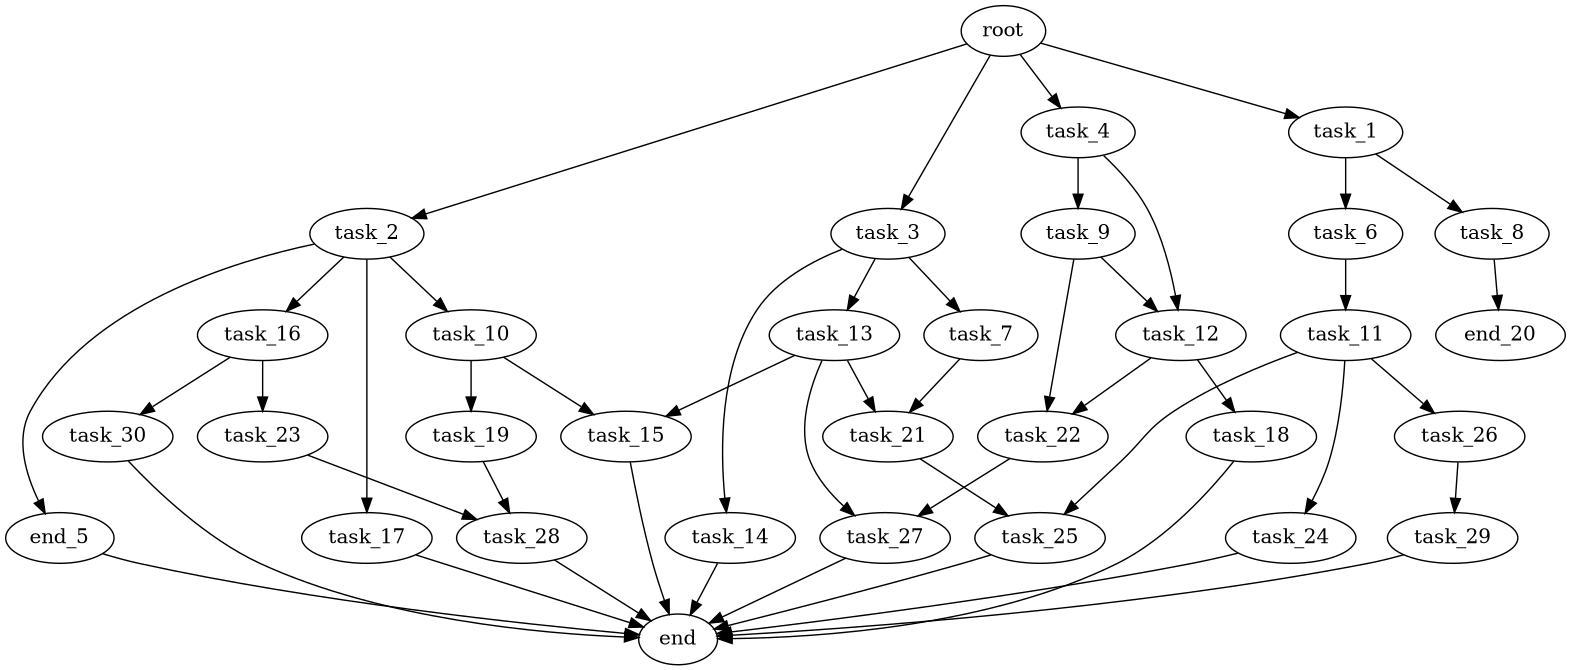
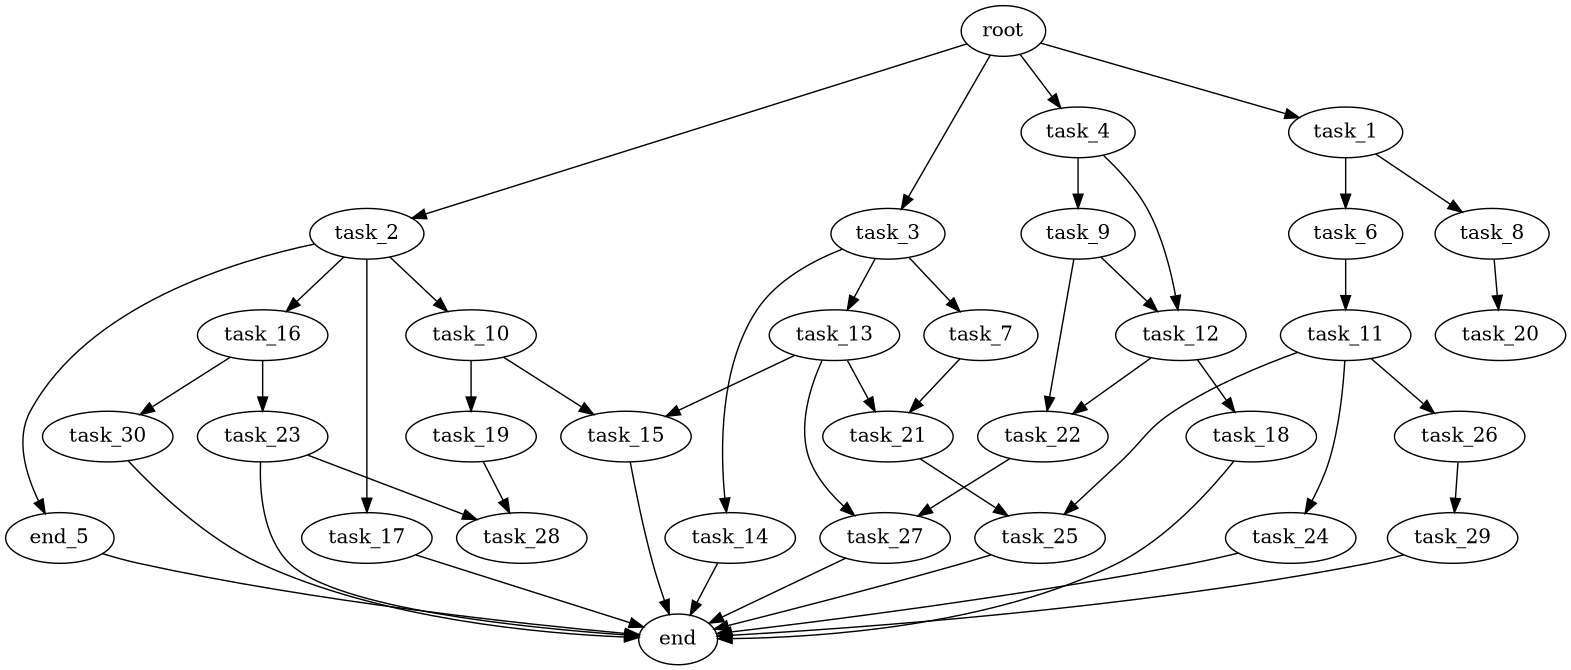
(1501, 335) -> (1501, 335)
(597, 587) -> (294, 566)
